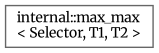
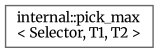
(79, 26) -> (79, 26)
